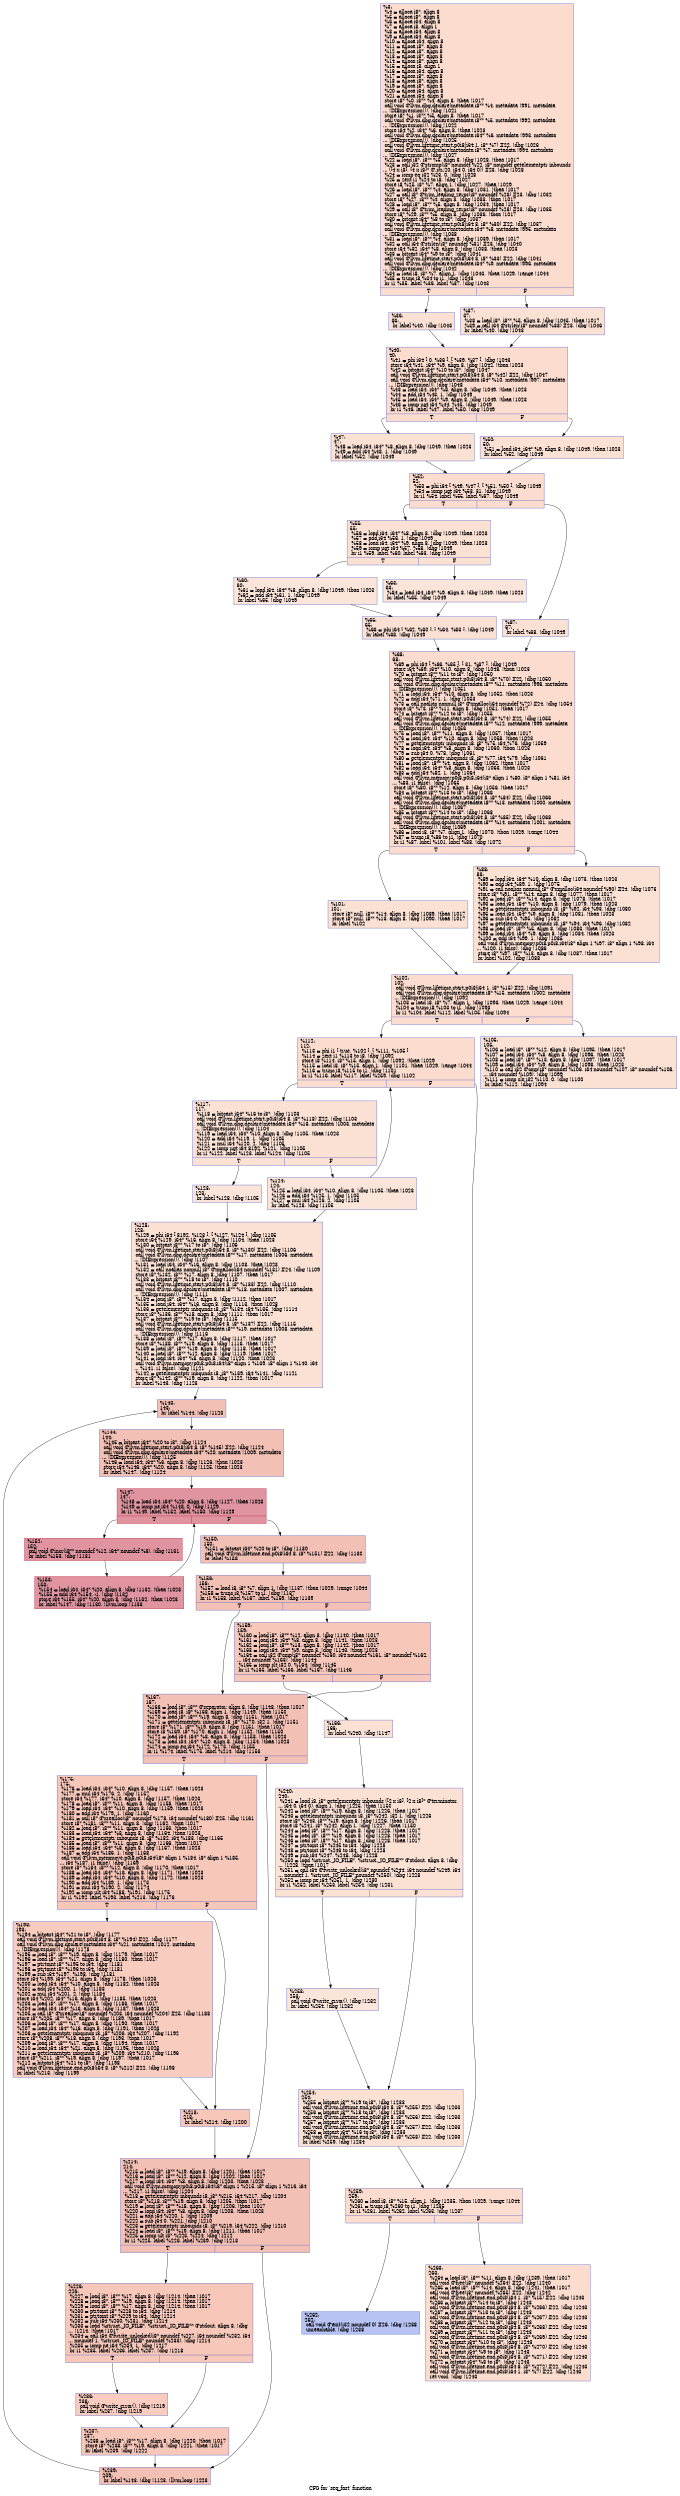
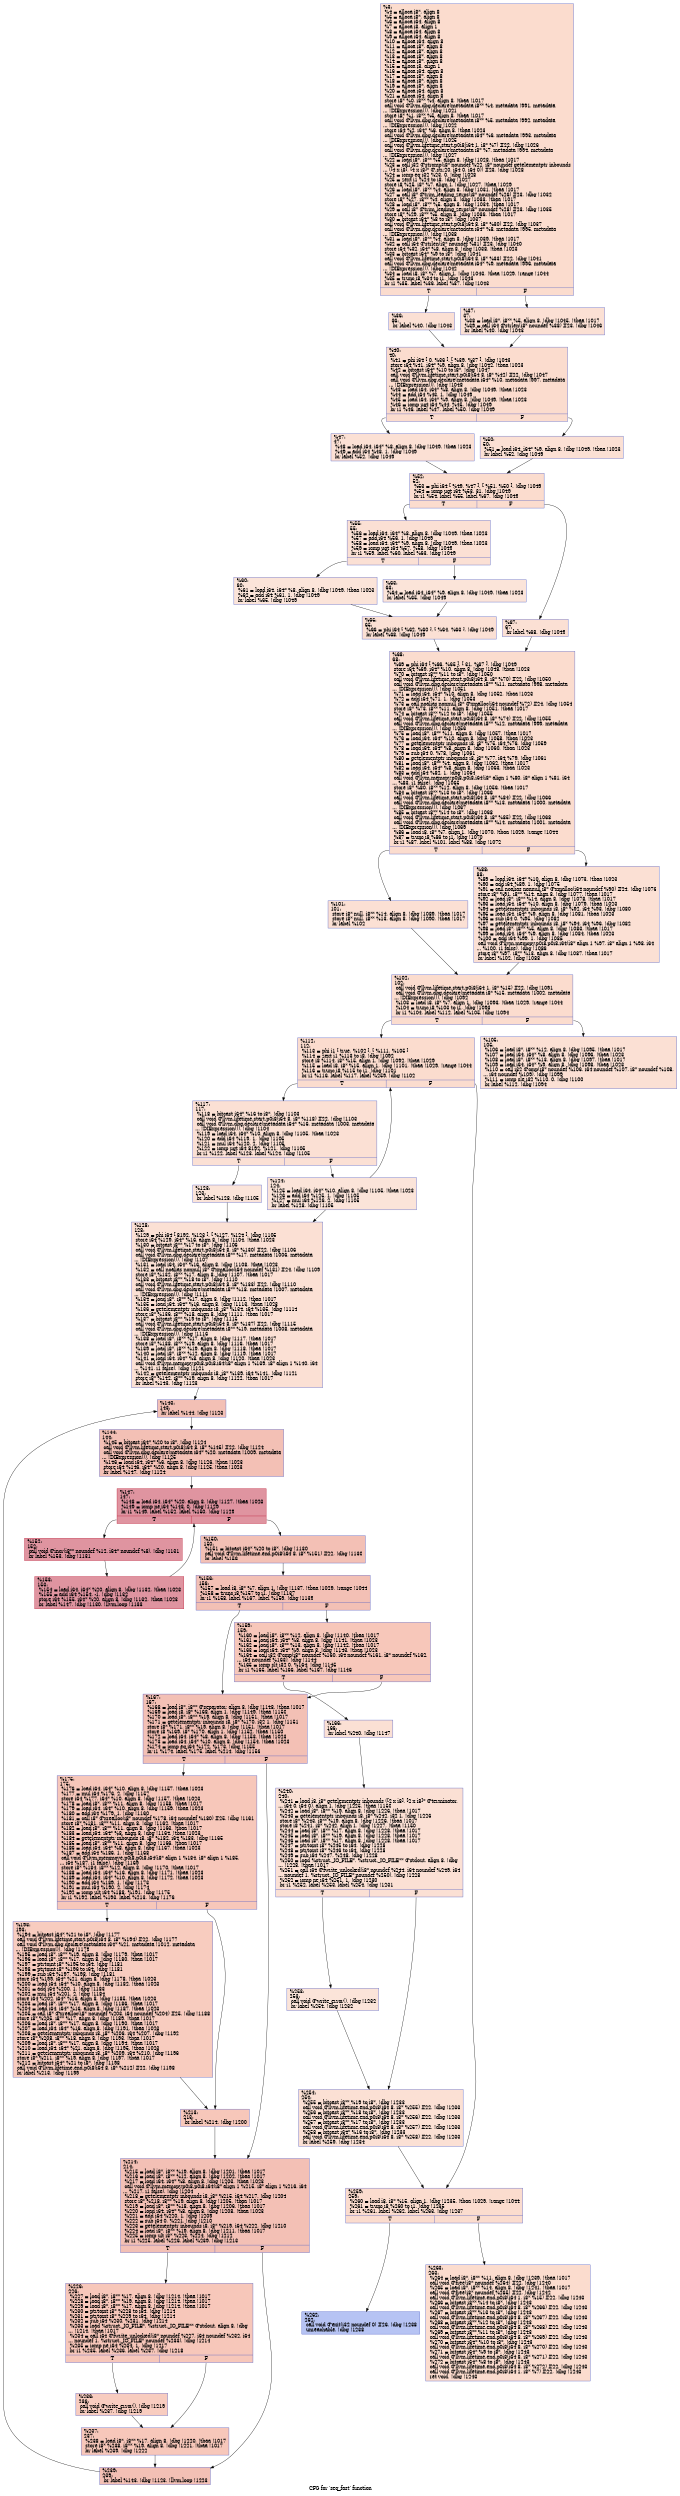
(53, 1950) -> (53, 1950)
